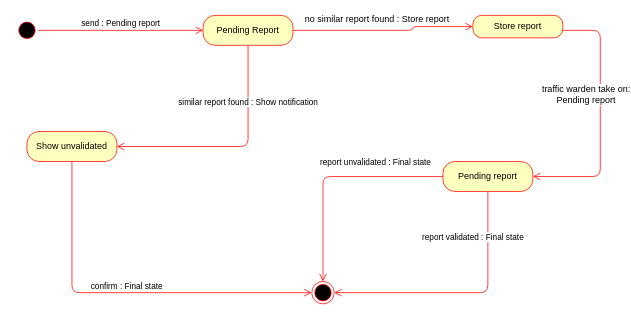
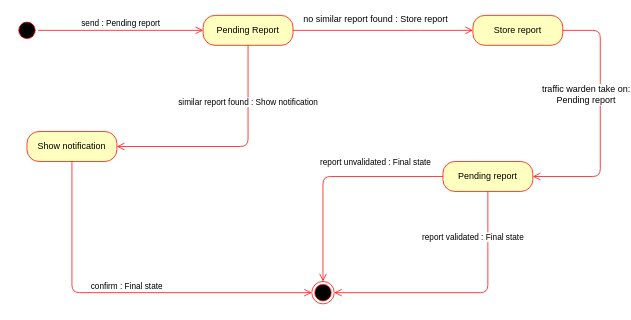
(518, 27) -> (518, 30)
(72, 147) -> (72, 147)
